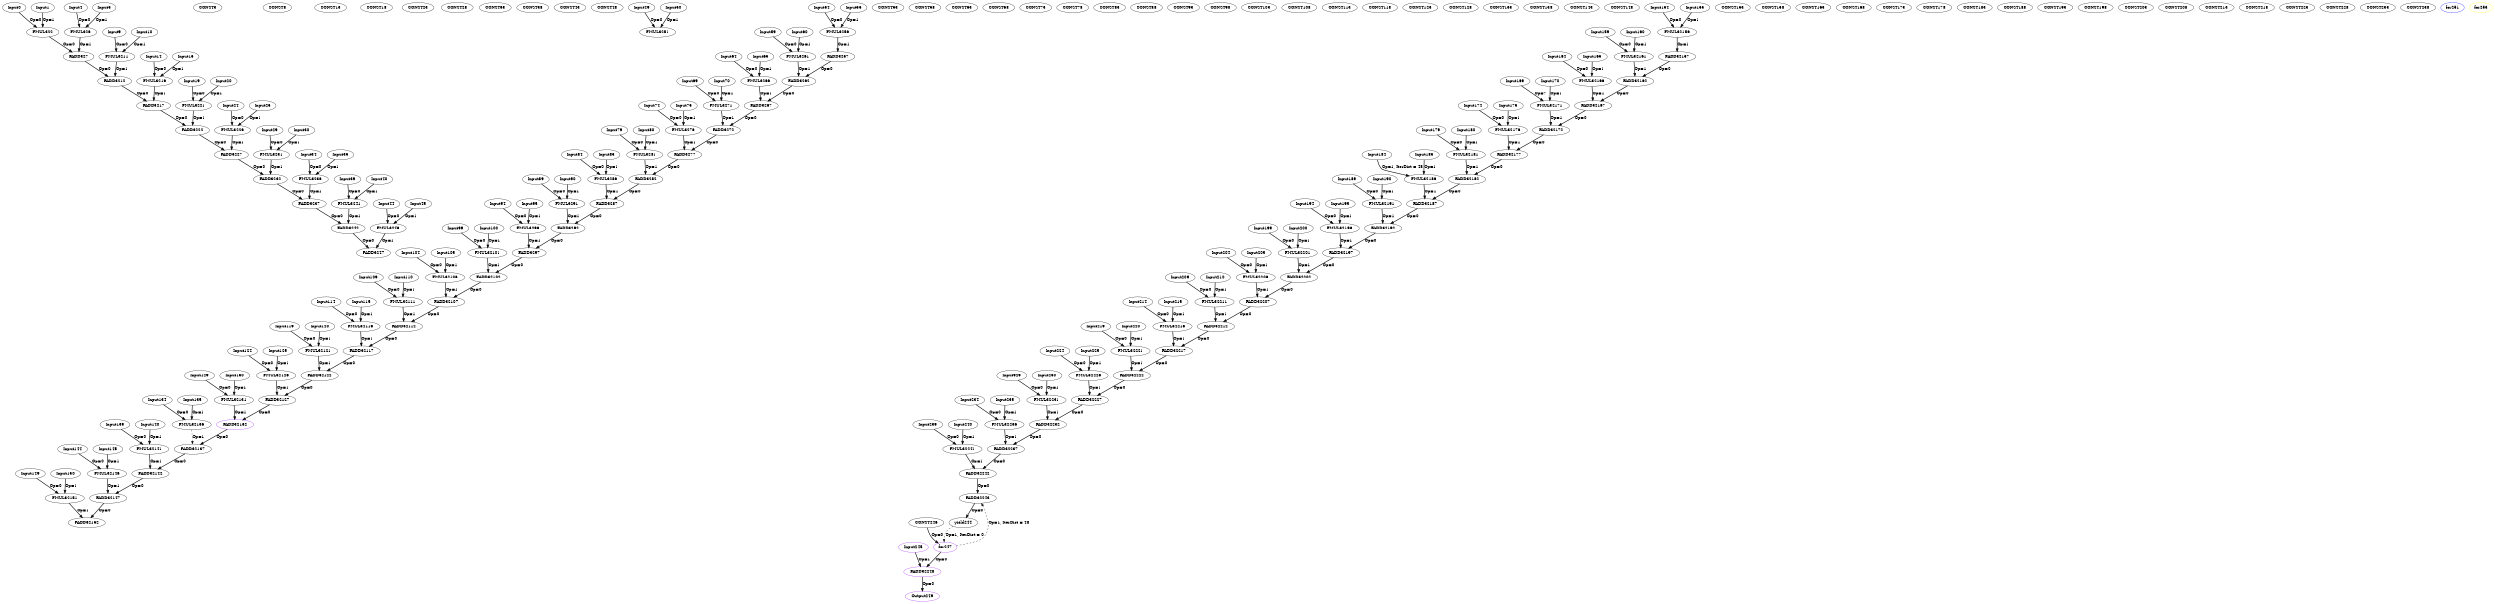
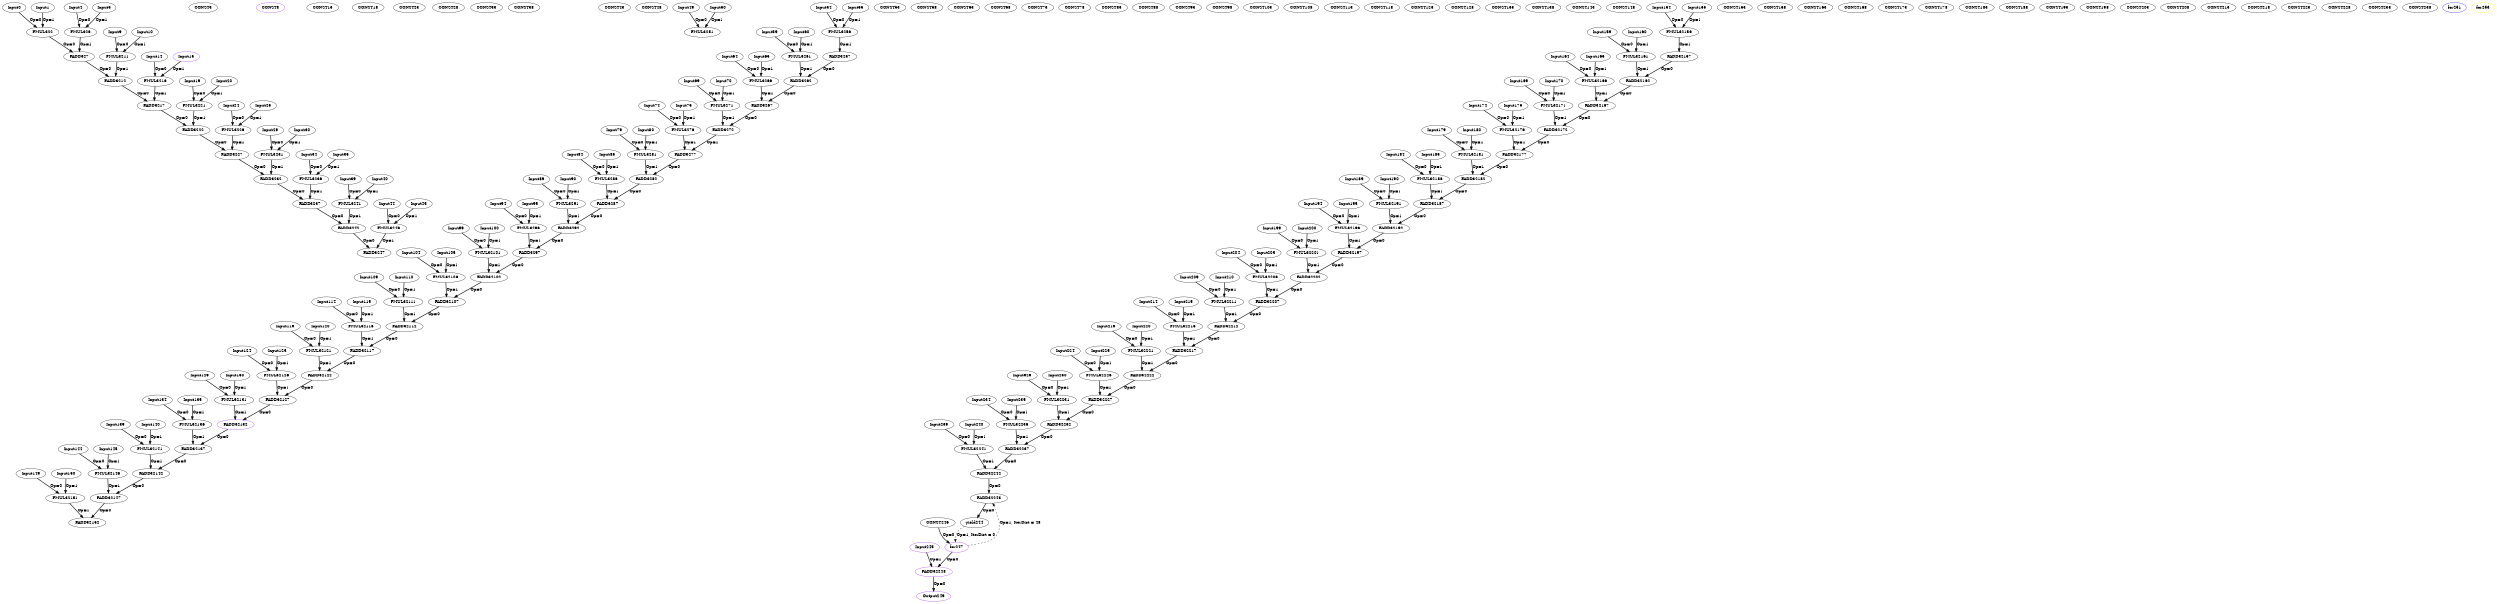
(277, 8) -> (271, 8)
(186, 57) -> (186, 57)
(1540, 93) -> (1544, 93)
(712, 143) -> (713, 143)
(1402, 167) -> (1421, 167)
(192, 435) -> (193, 435)
